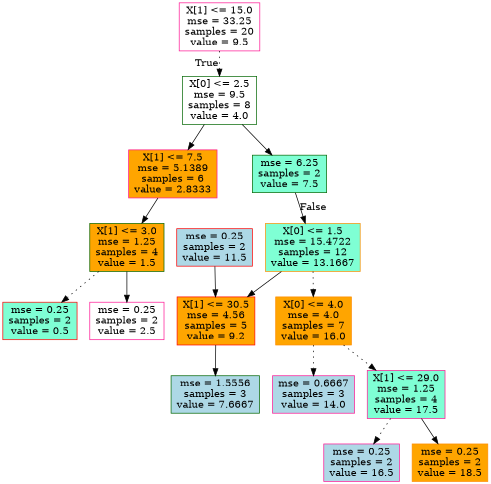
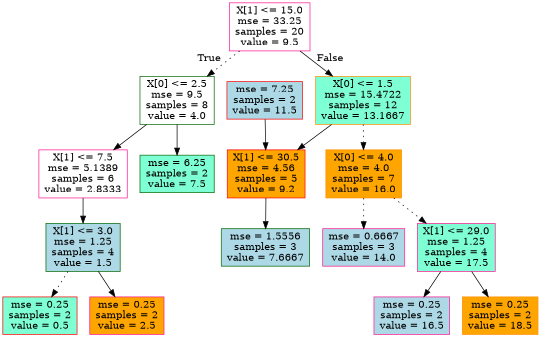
(173, 174) -> (83, 174)
(299, 205) -> (313, 61)
(127, 247) -> (83, 247)
(215, 247) -> (265, 100)
(127, 321) -> (127, 316)
(384, 428) -> (434, 281)
